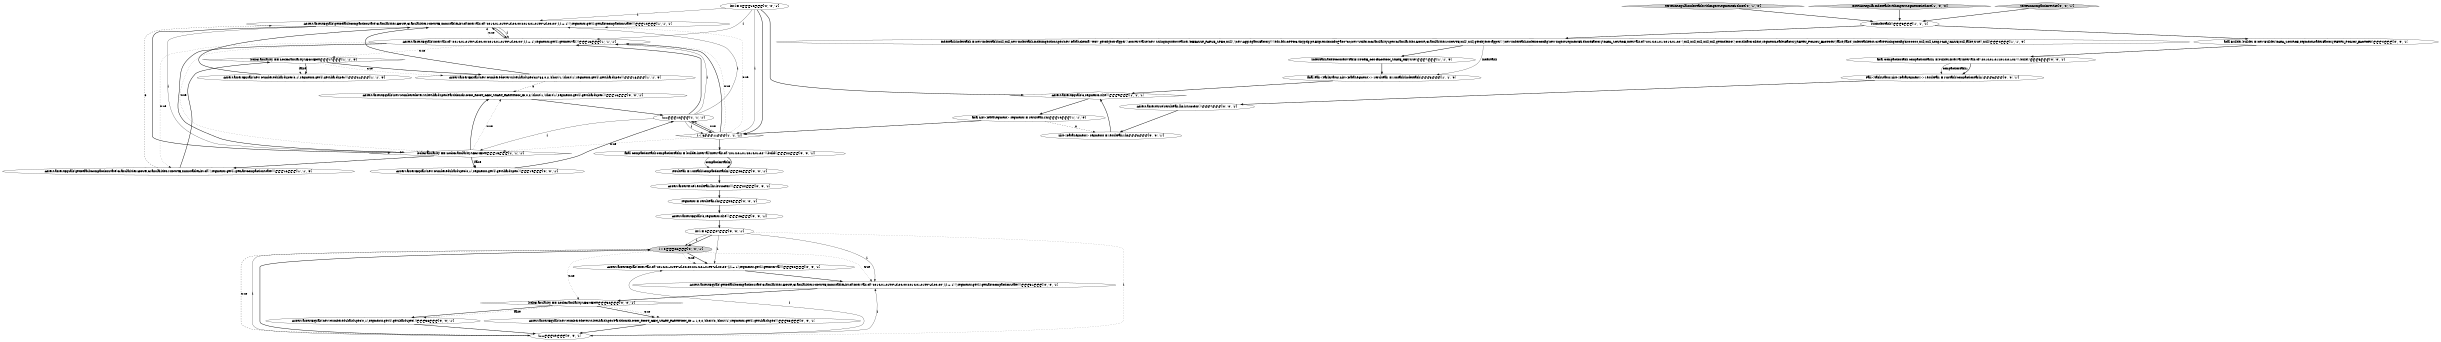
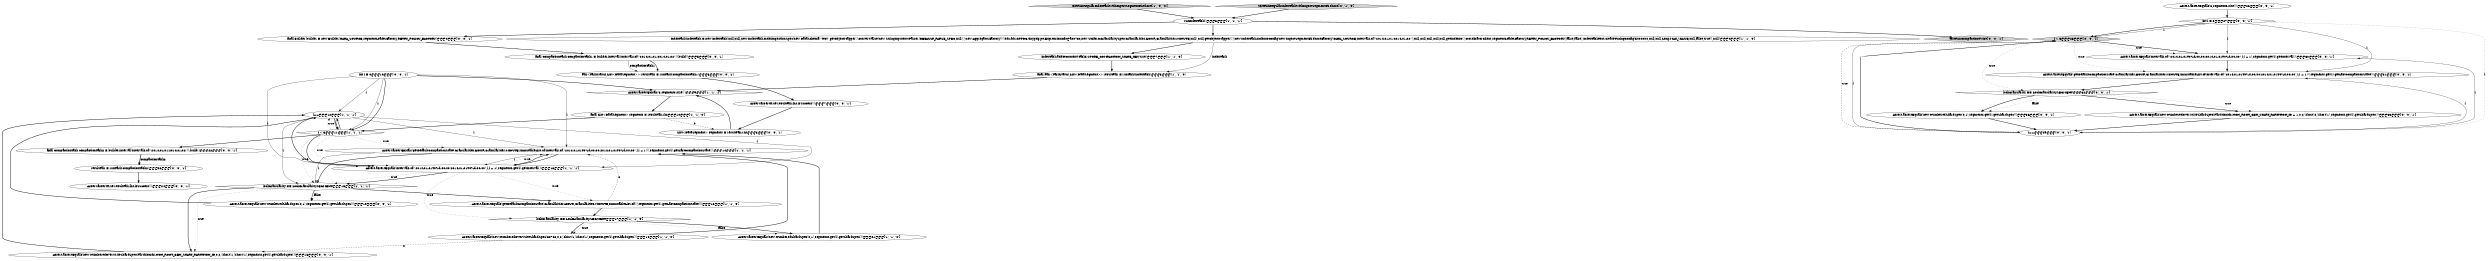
(1977, 15) -> (1601, 26)
none -> (360, 94)
(719, 201) -> none
(719, 231) -> (2227, 21)
(681, 249) -> (2076, 39)
